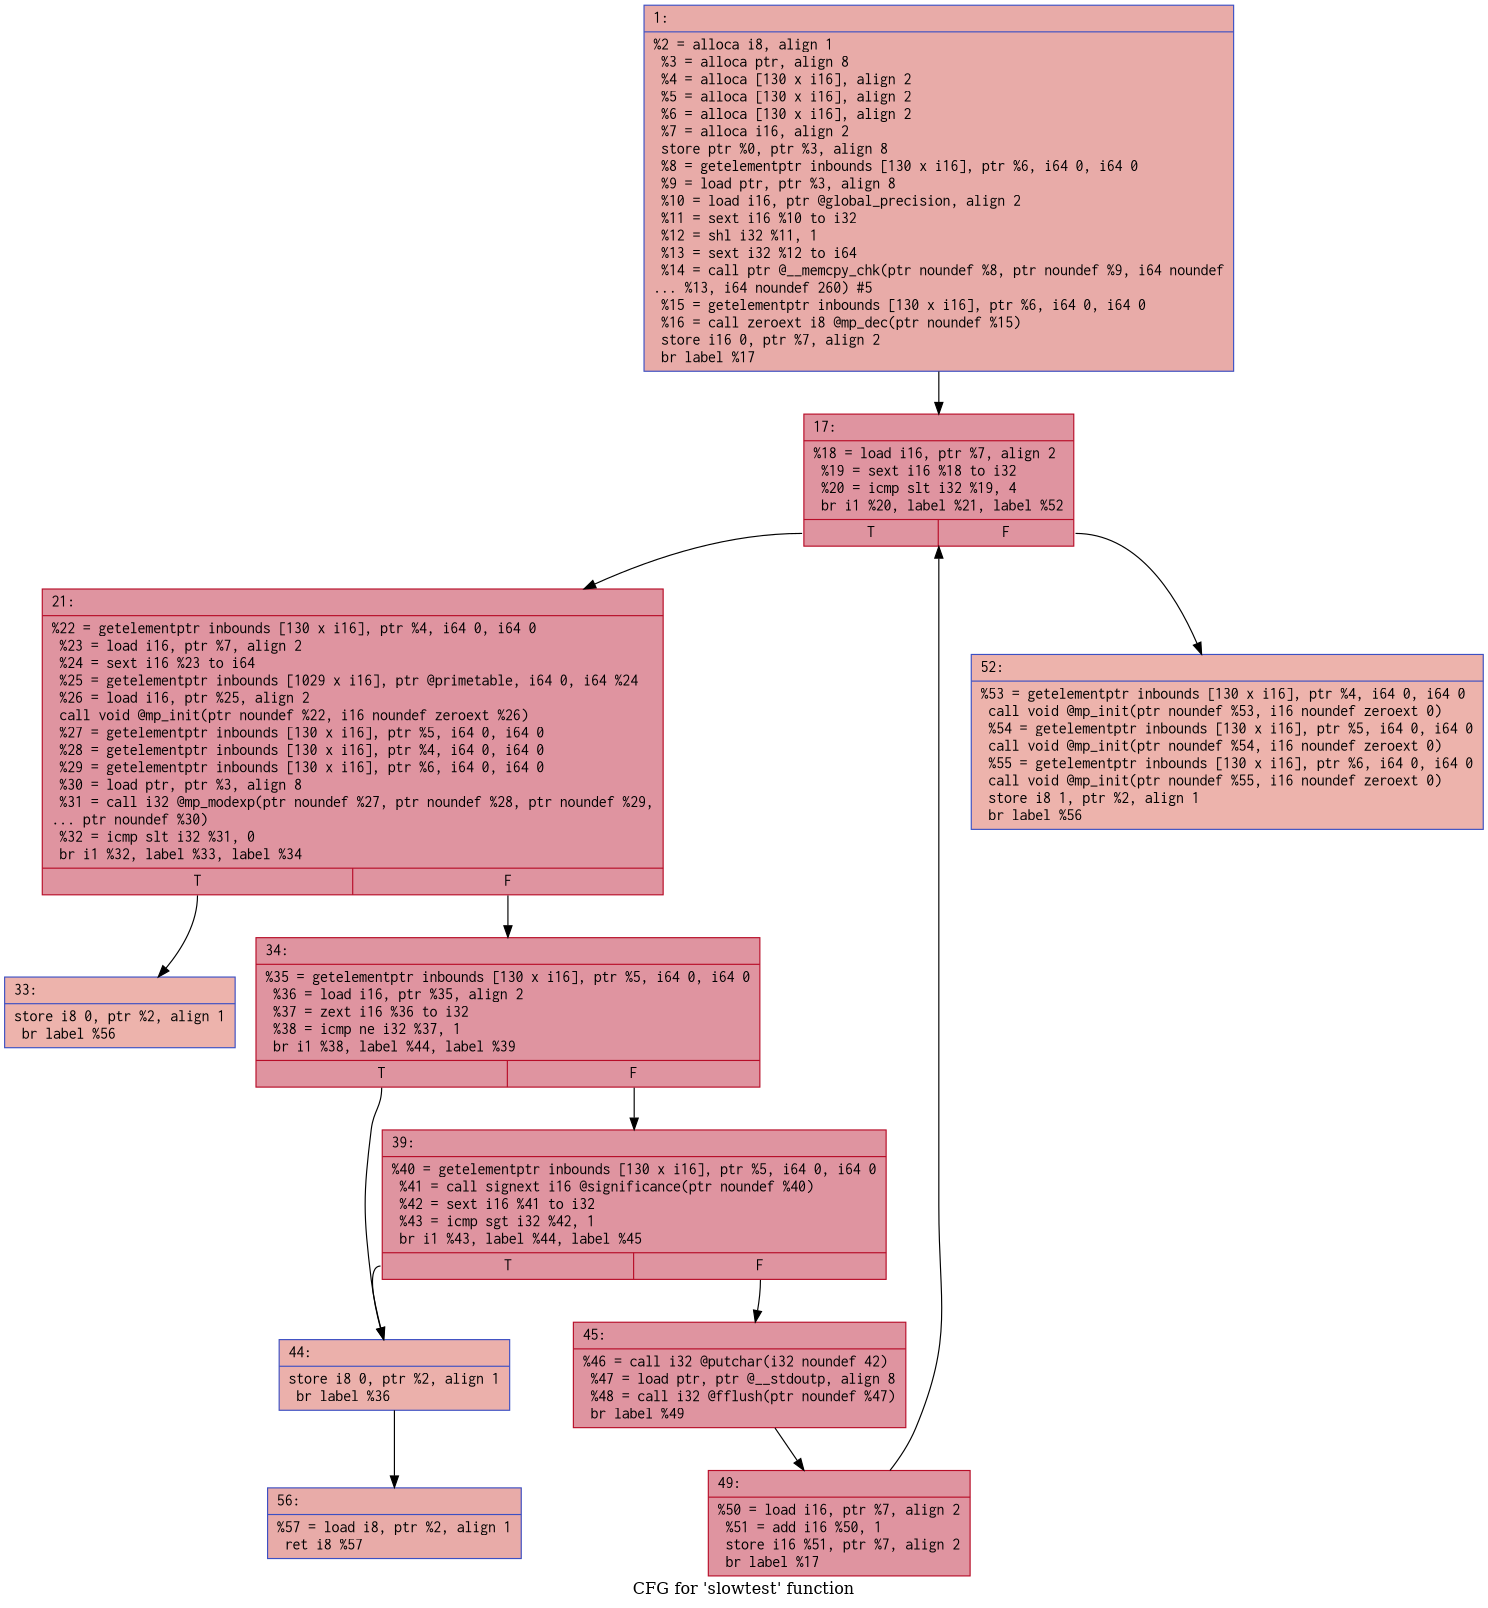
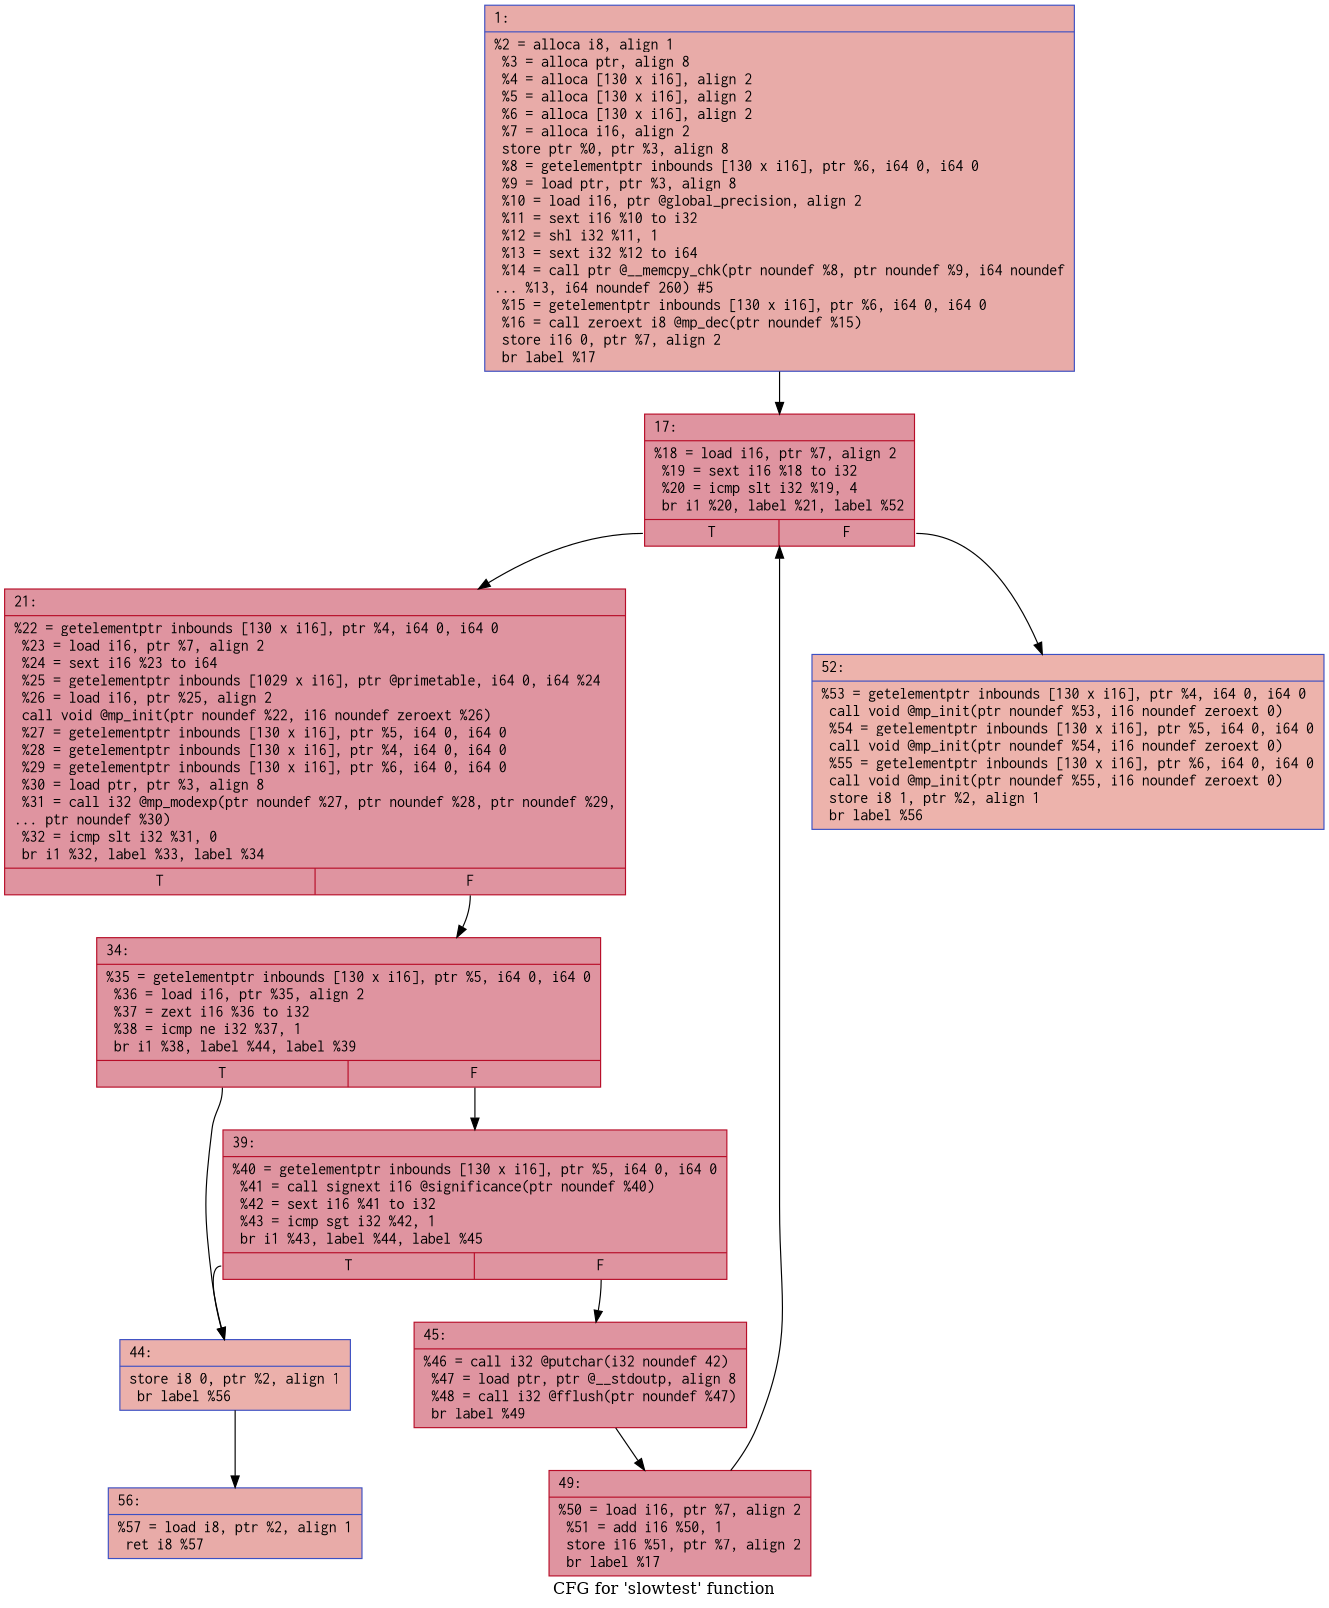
(120, 1012) -> none
(339, 1396) -> (180, 1396)
